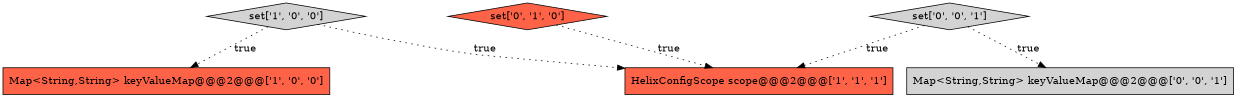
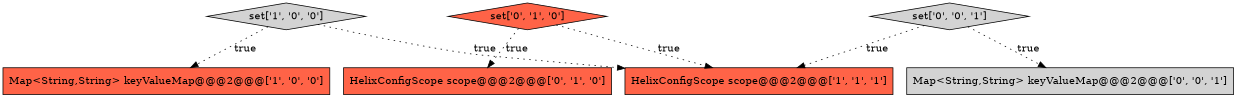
none -> (478, 81)
